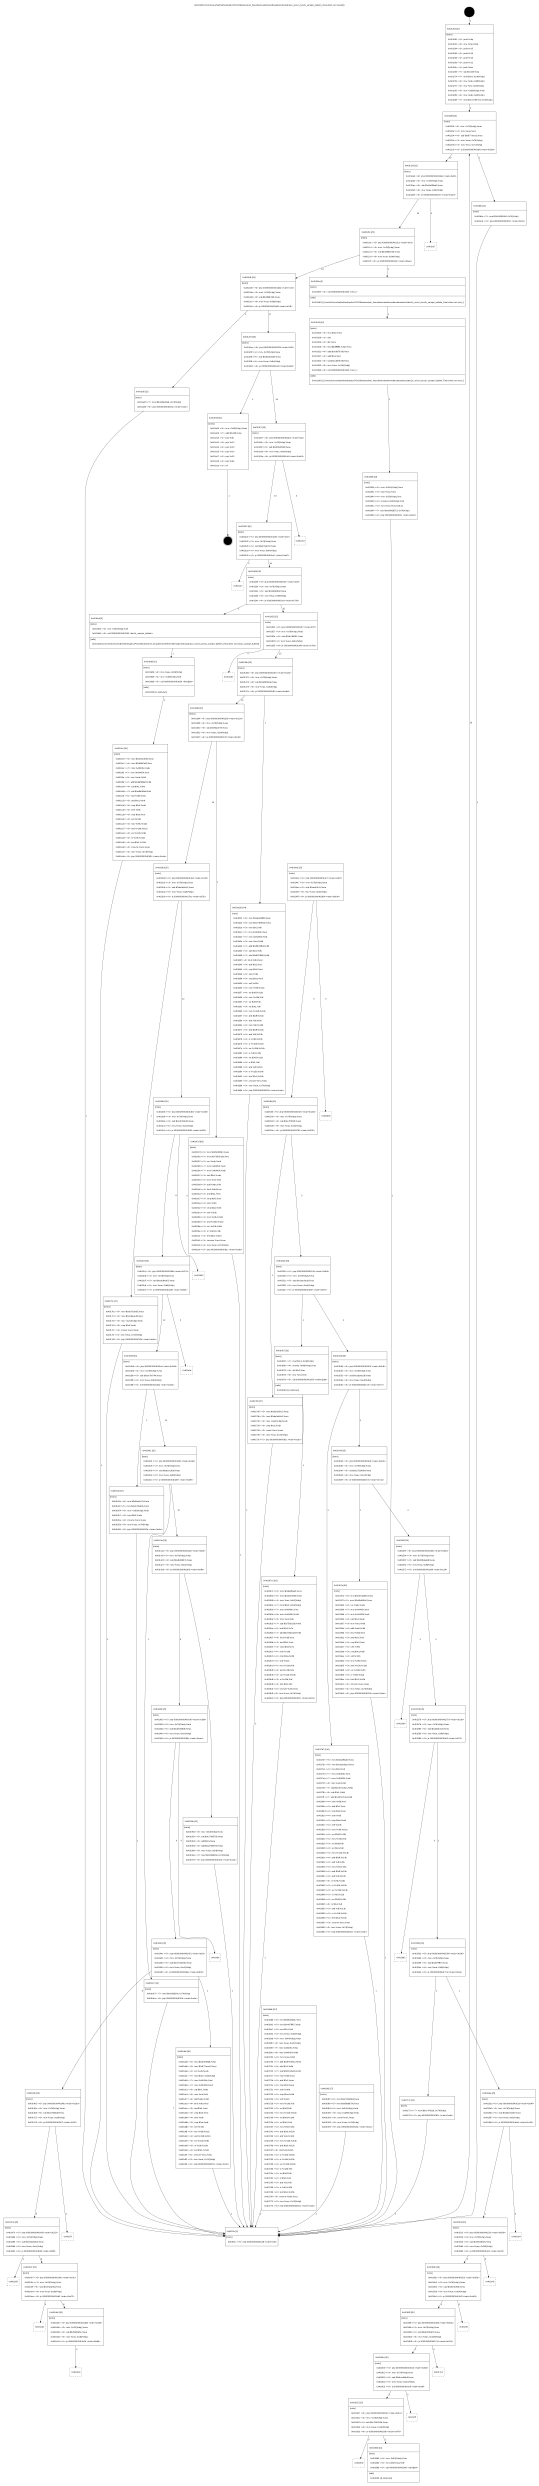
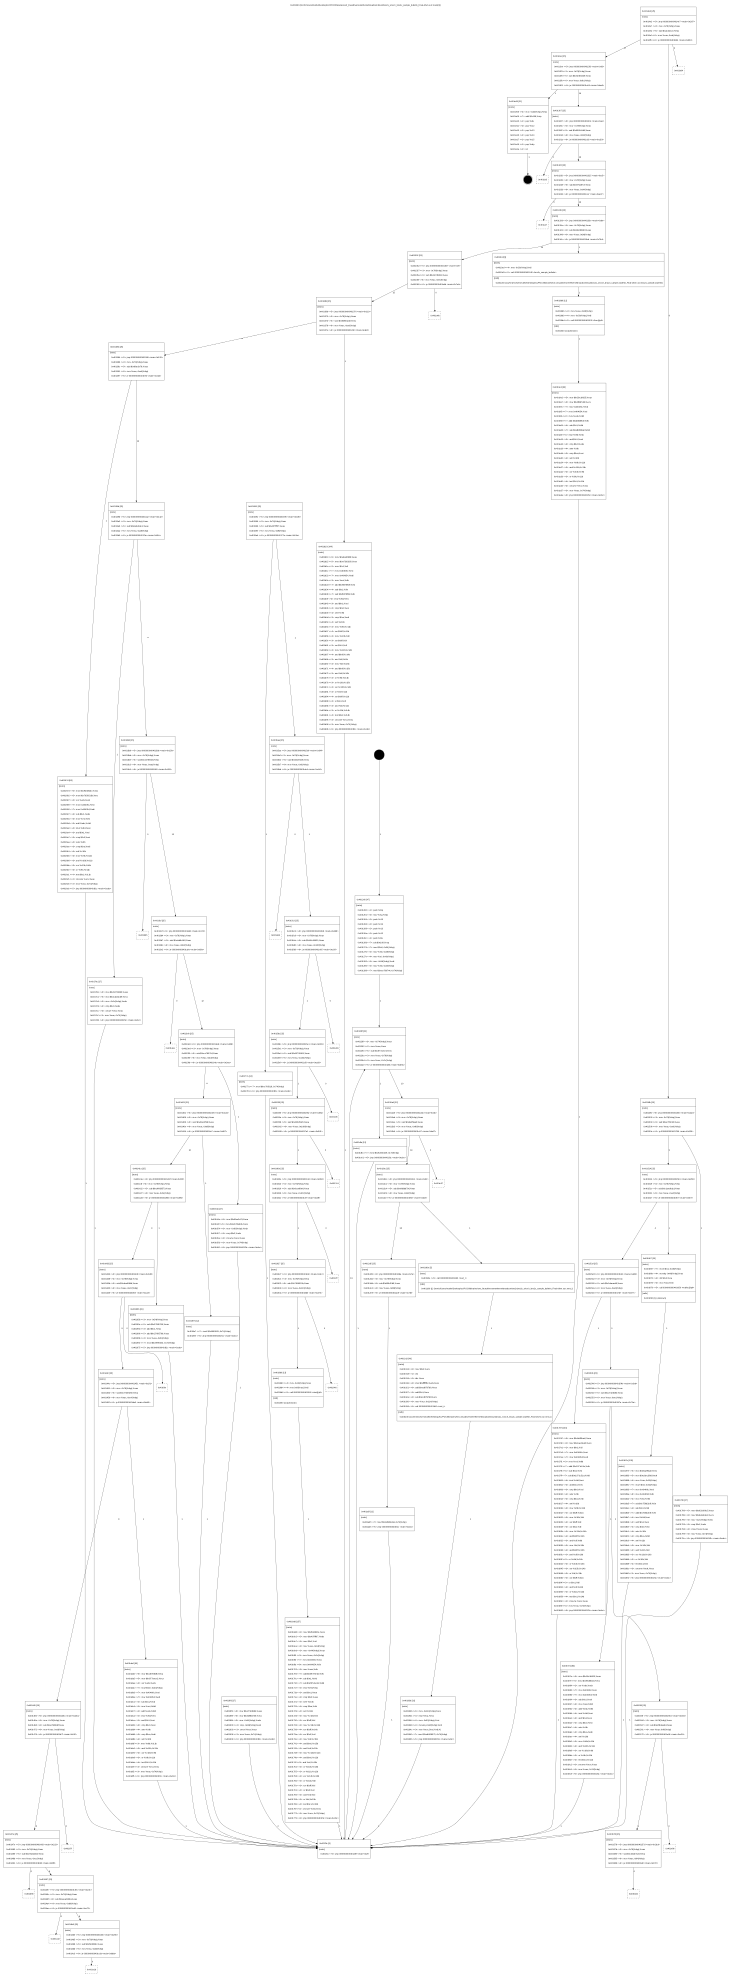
(268, 321) -> (624, 48)
none -> (303, 1512)
(437, 1840) -> none
